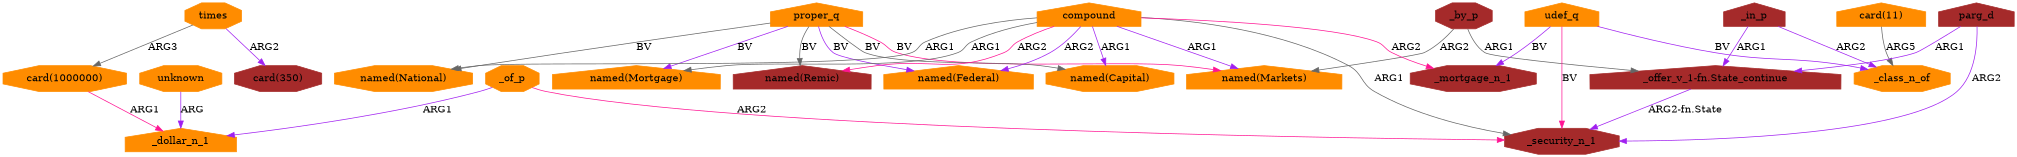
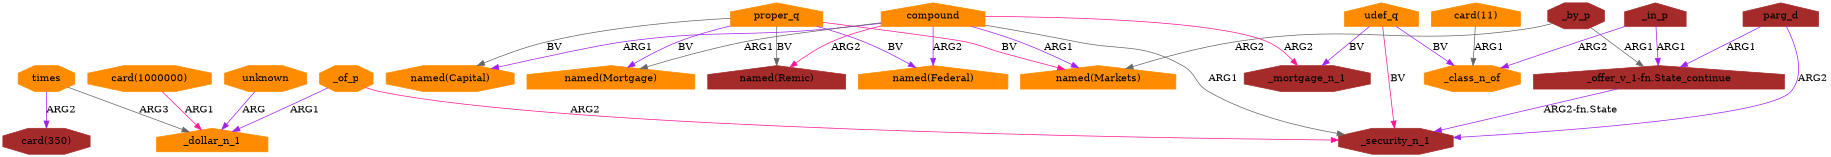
(146, 44) -> (125, 108)
(1901, 47) -> (1489, 47)
(404, 79) -> none
